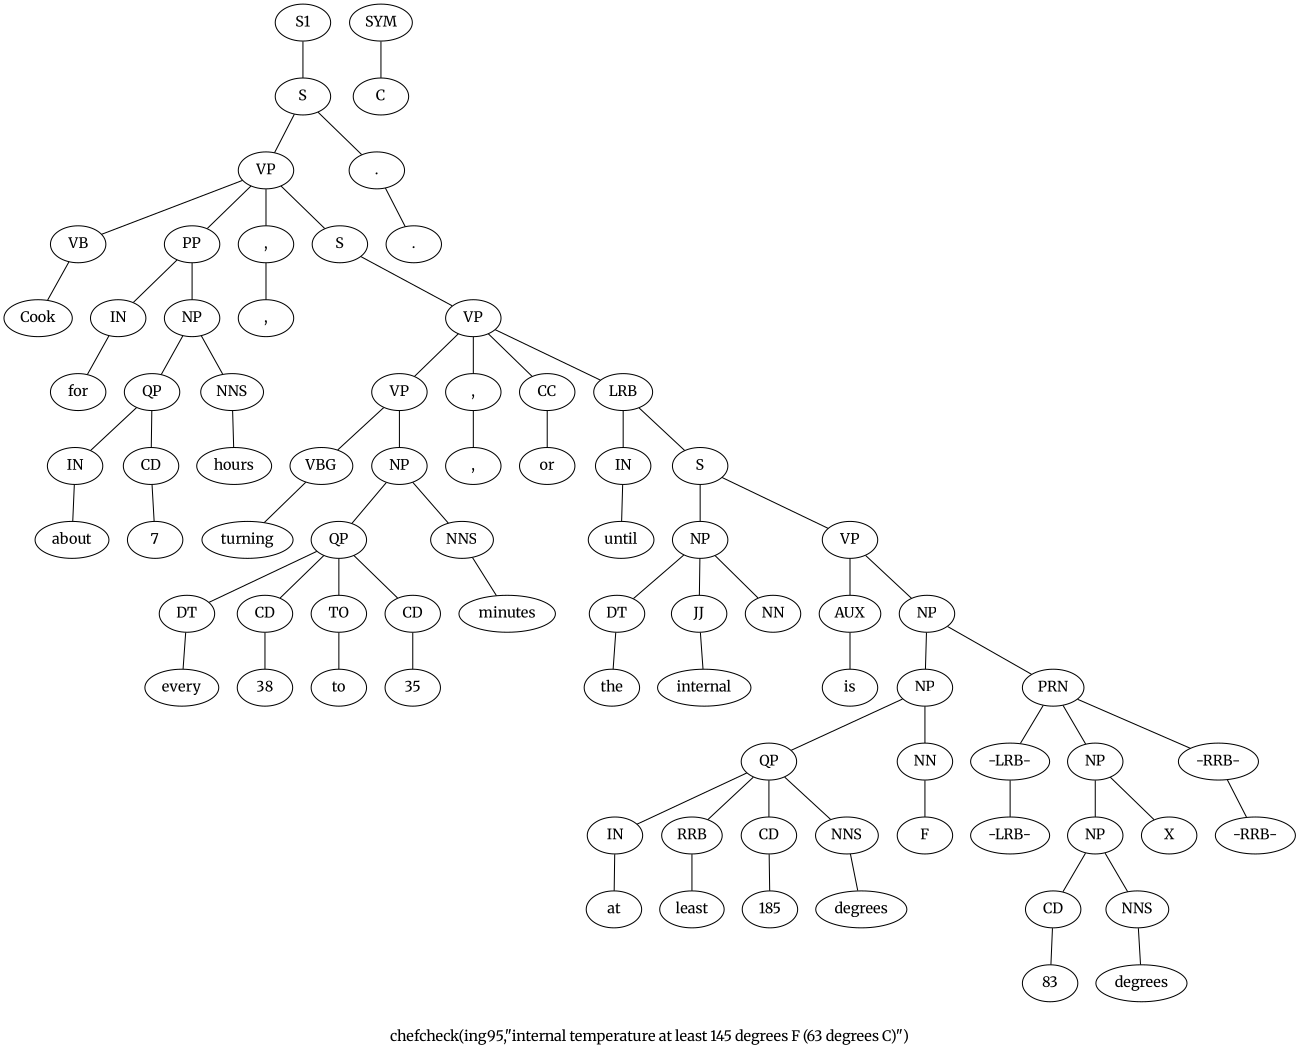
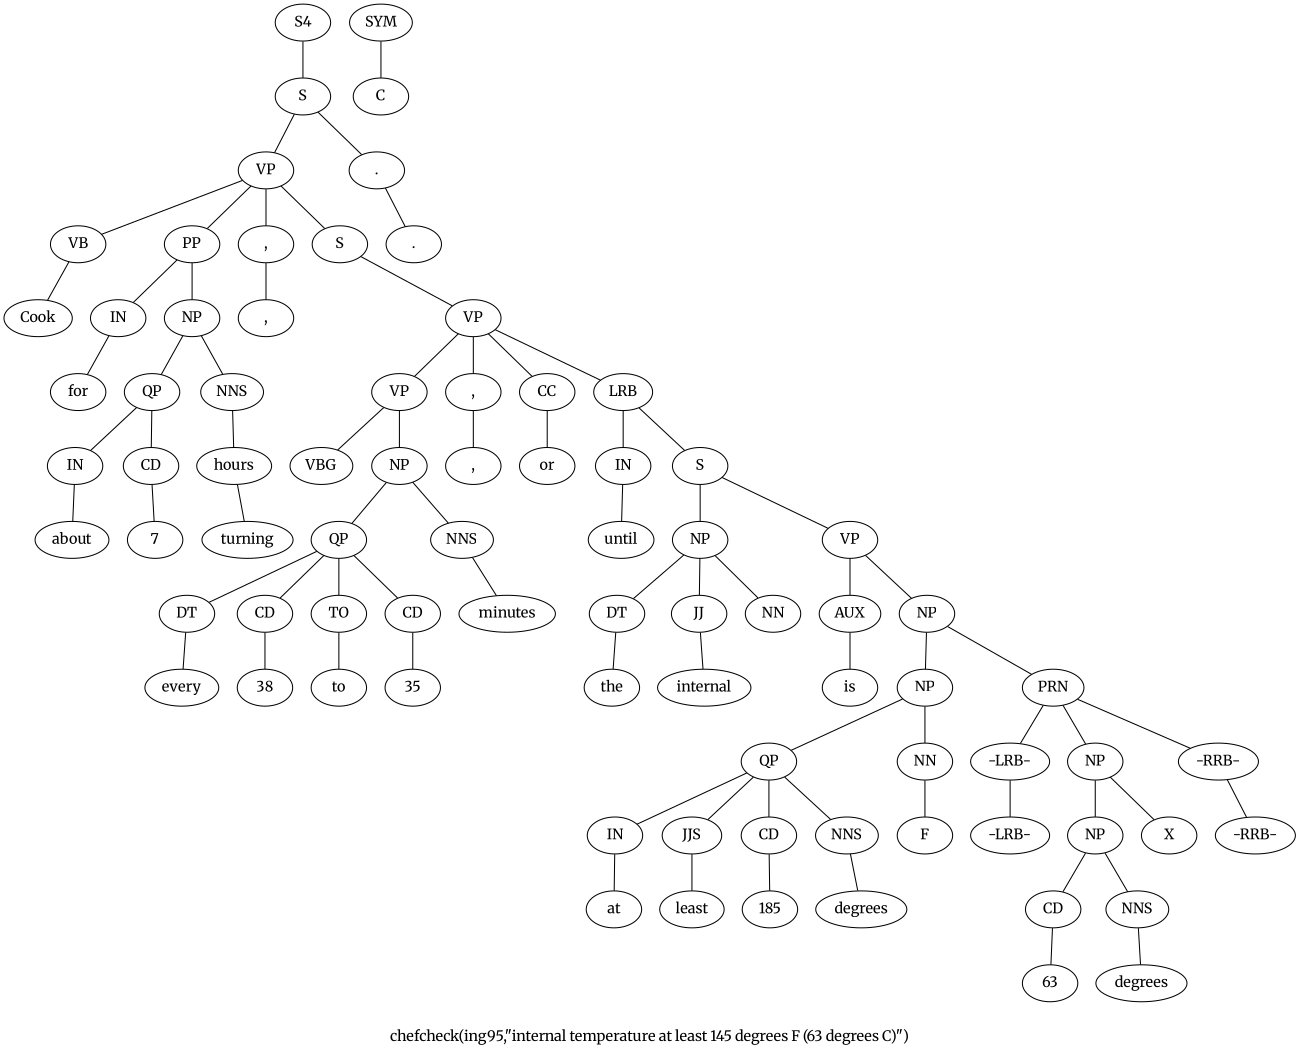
(303, 23) -> (303, 23)
(285, 502) -> (241, 503)
(692, 835) -> (692, 835)
(1050, 983) -> (1050, 983)
